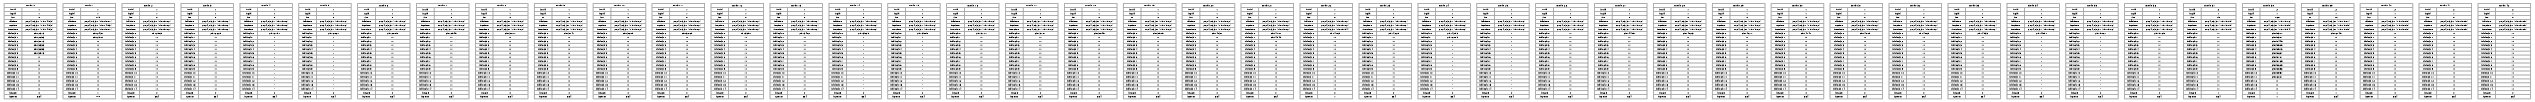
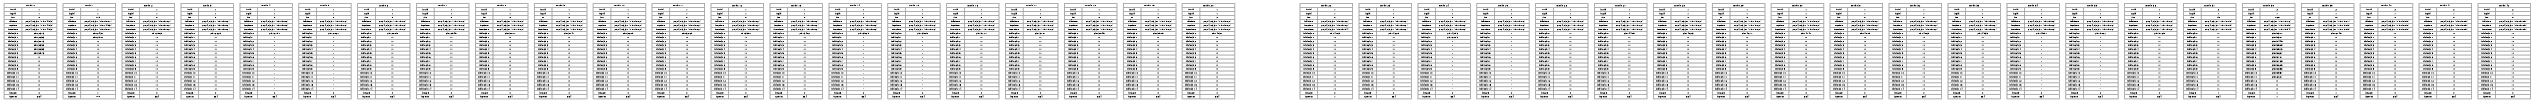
(1267, 51) -> none
